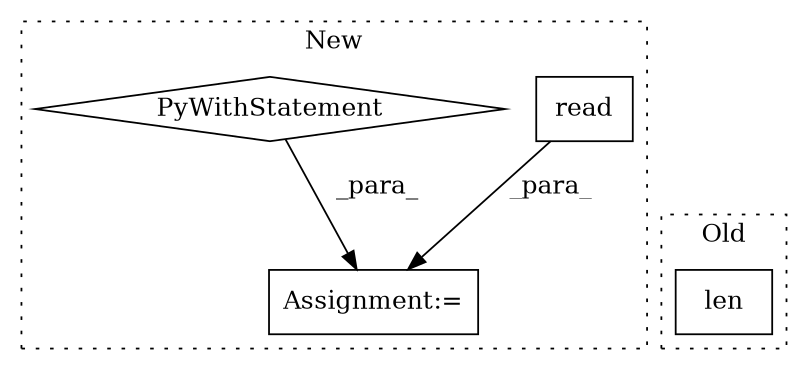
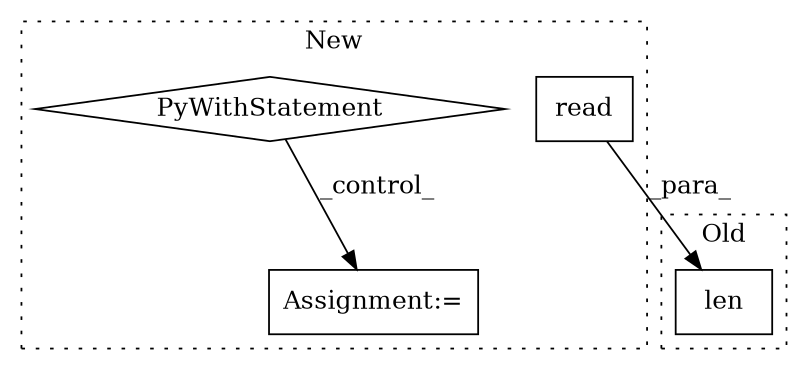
(377, 187) -> (377, 187)
(486, 199) -> (636, 181)
